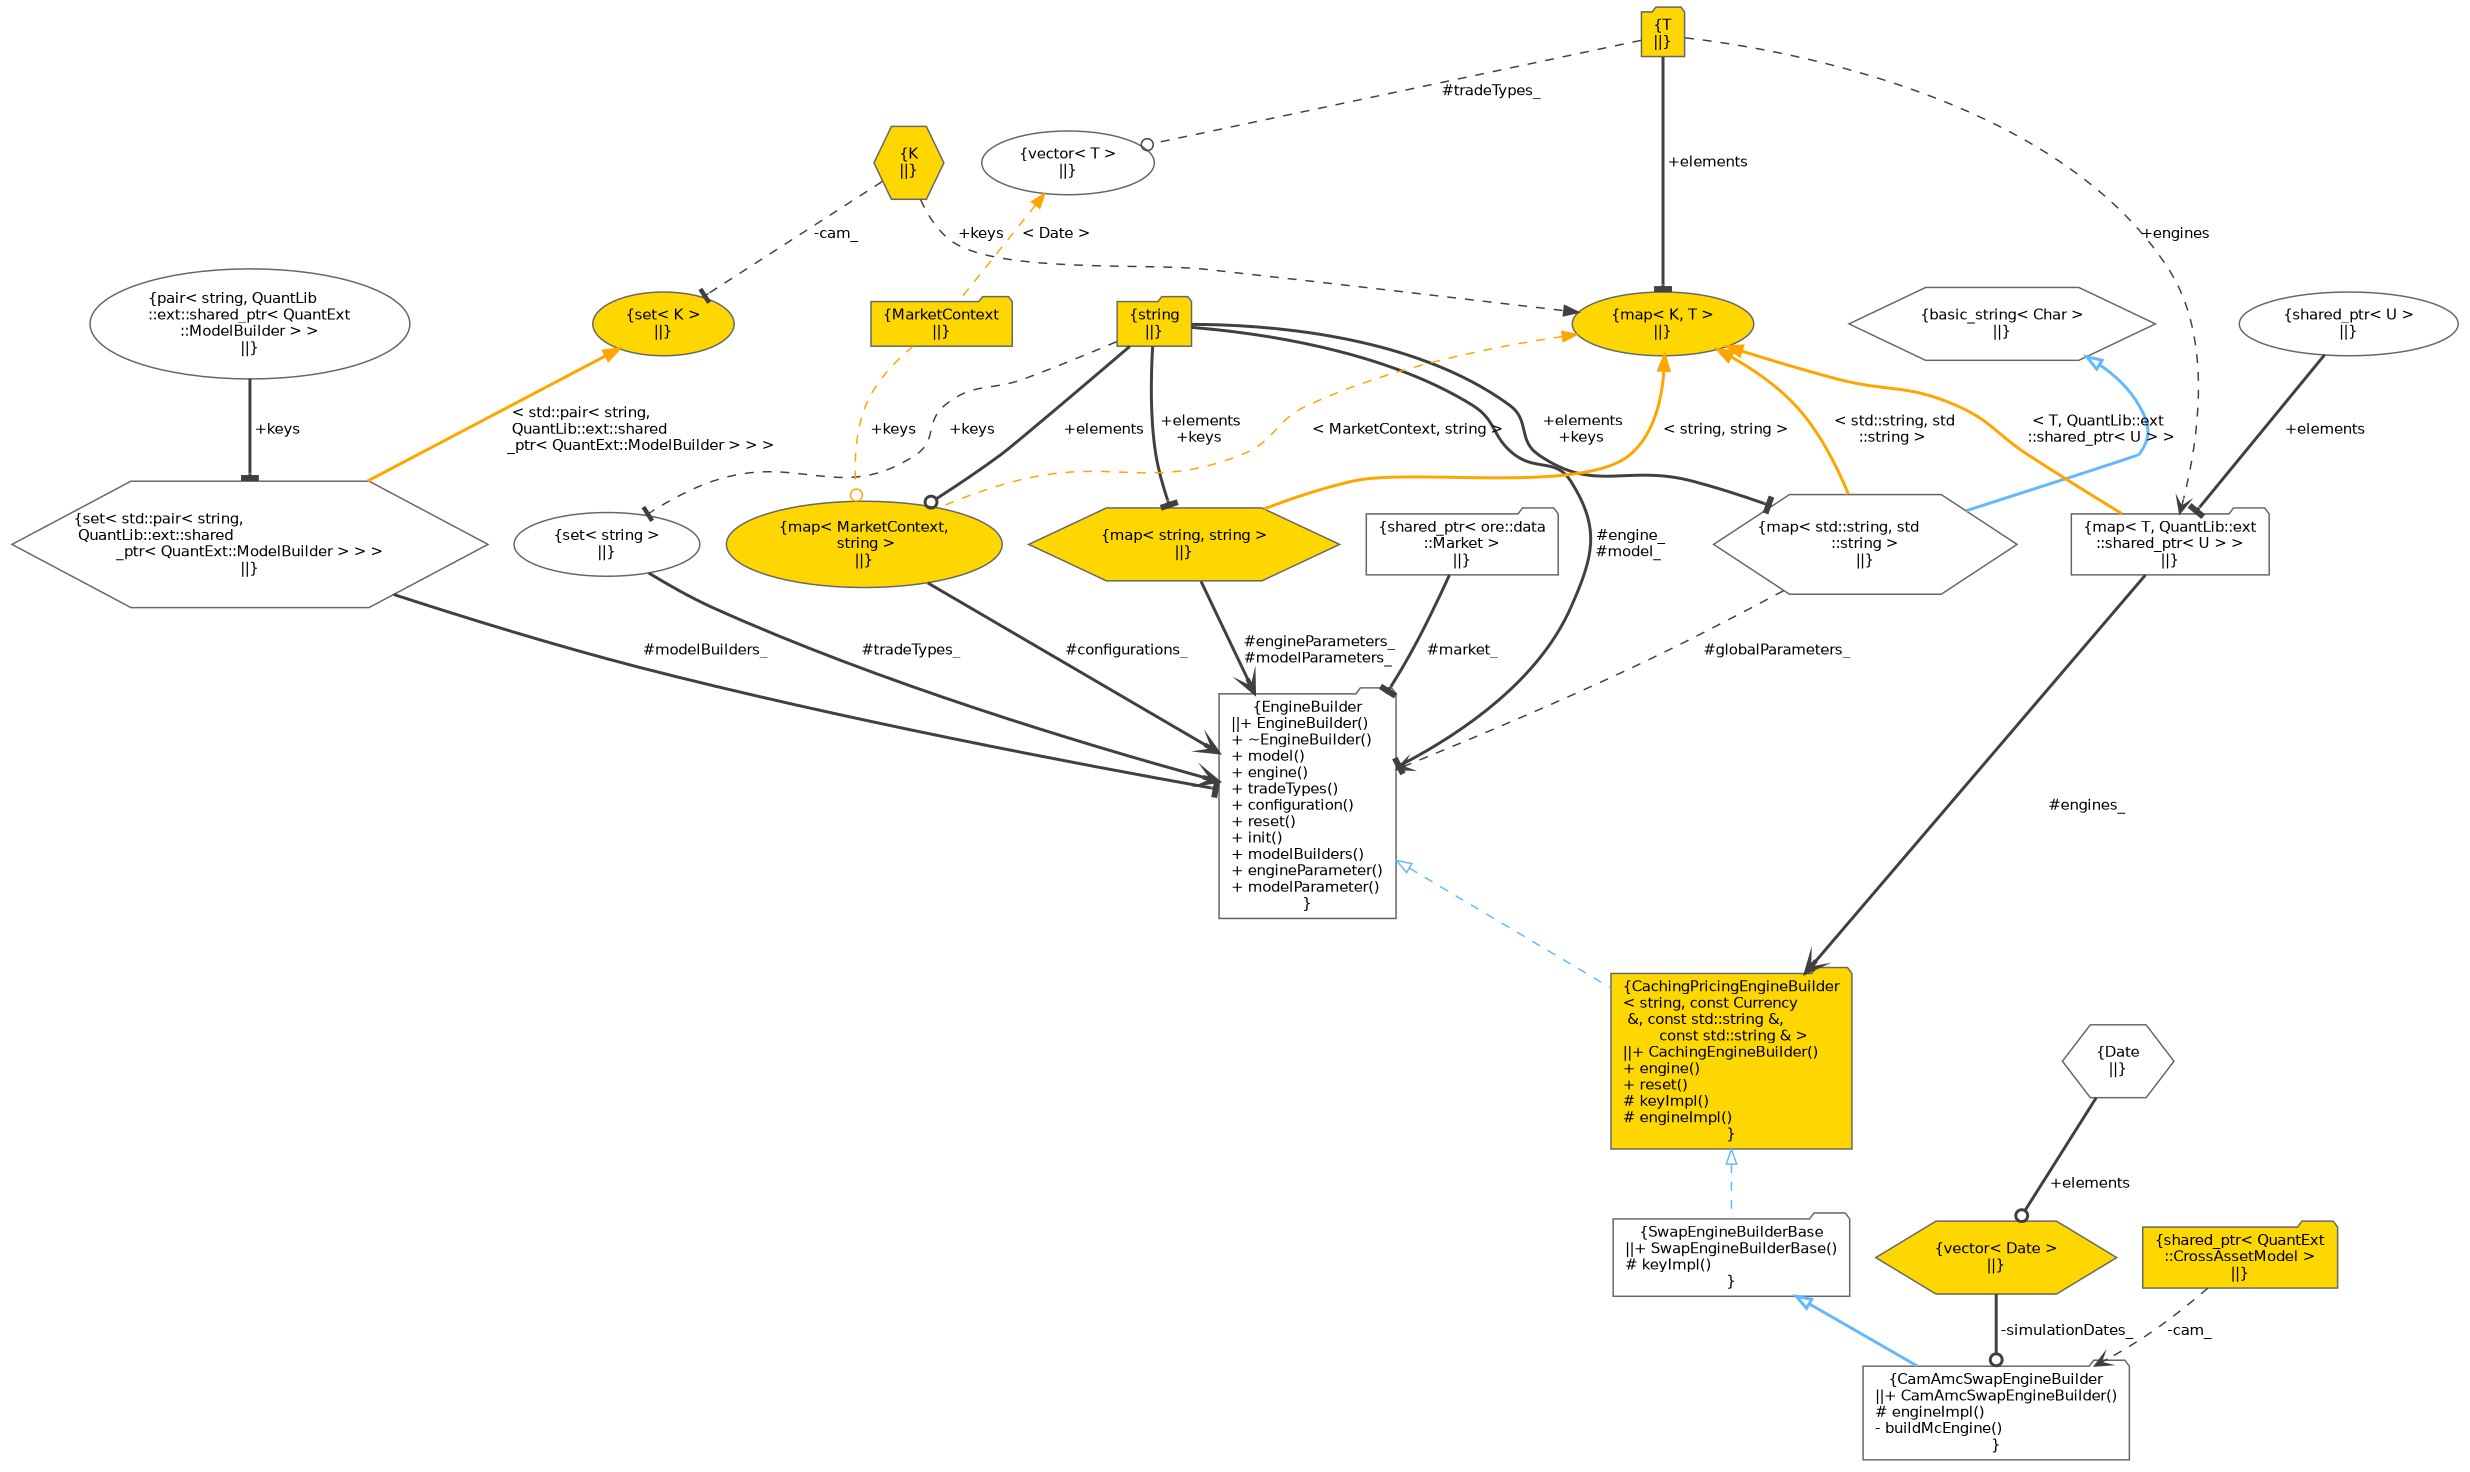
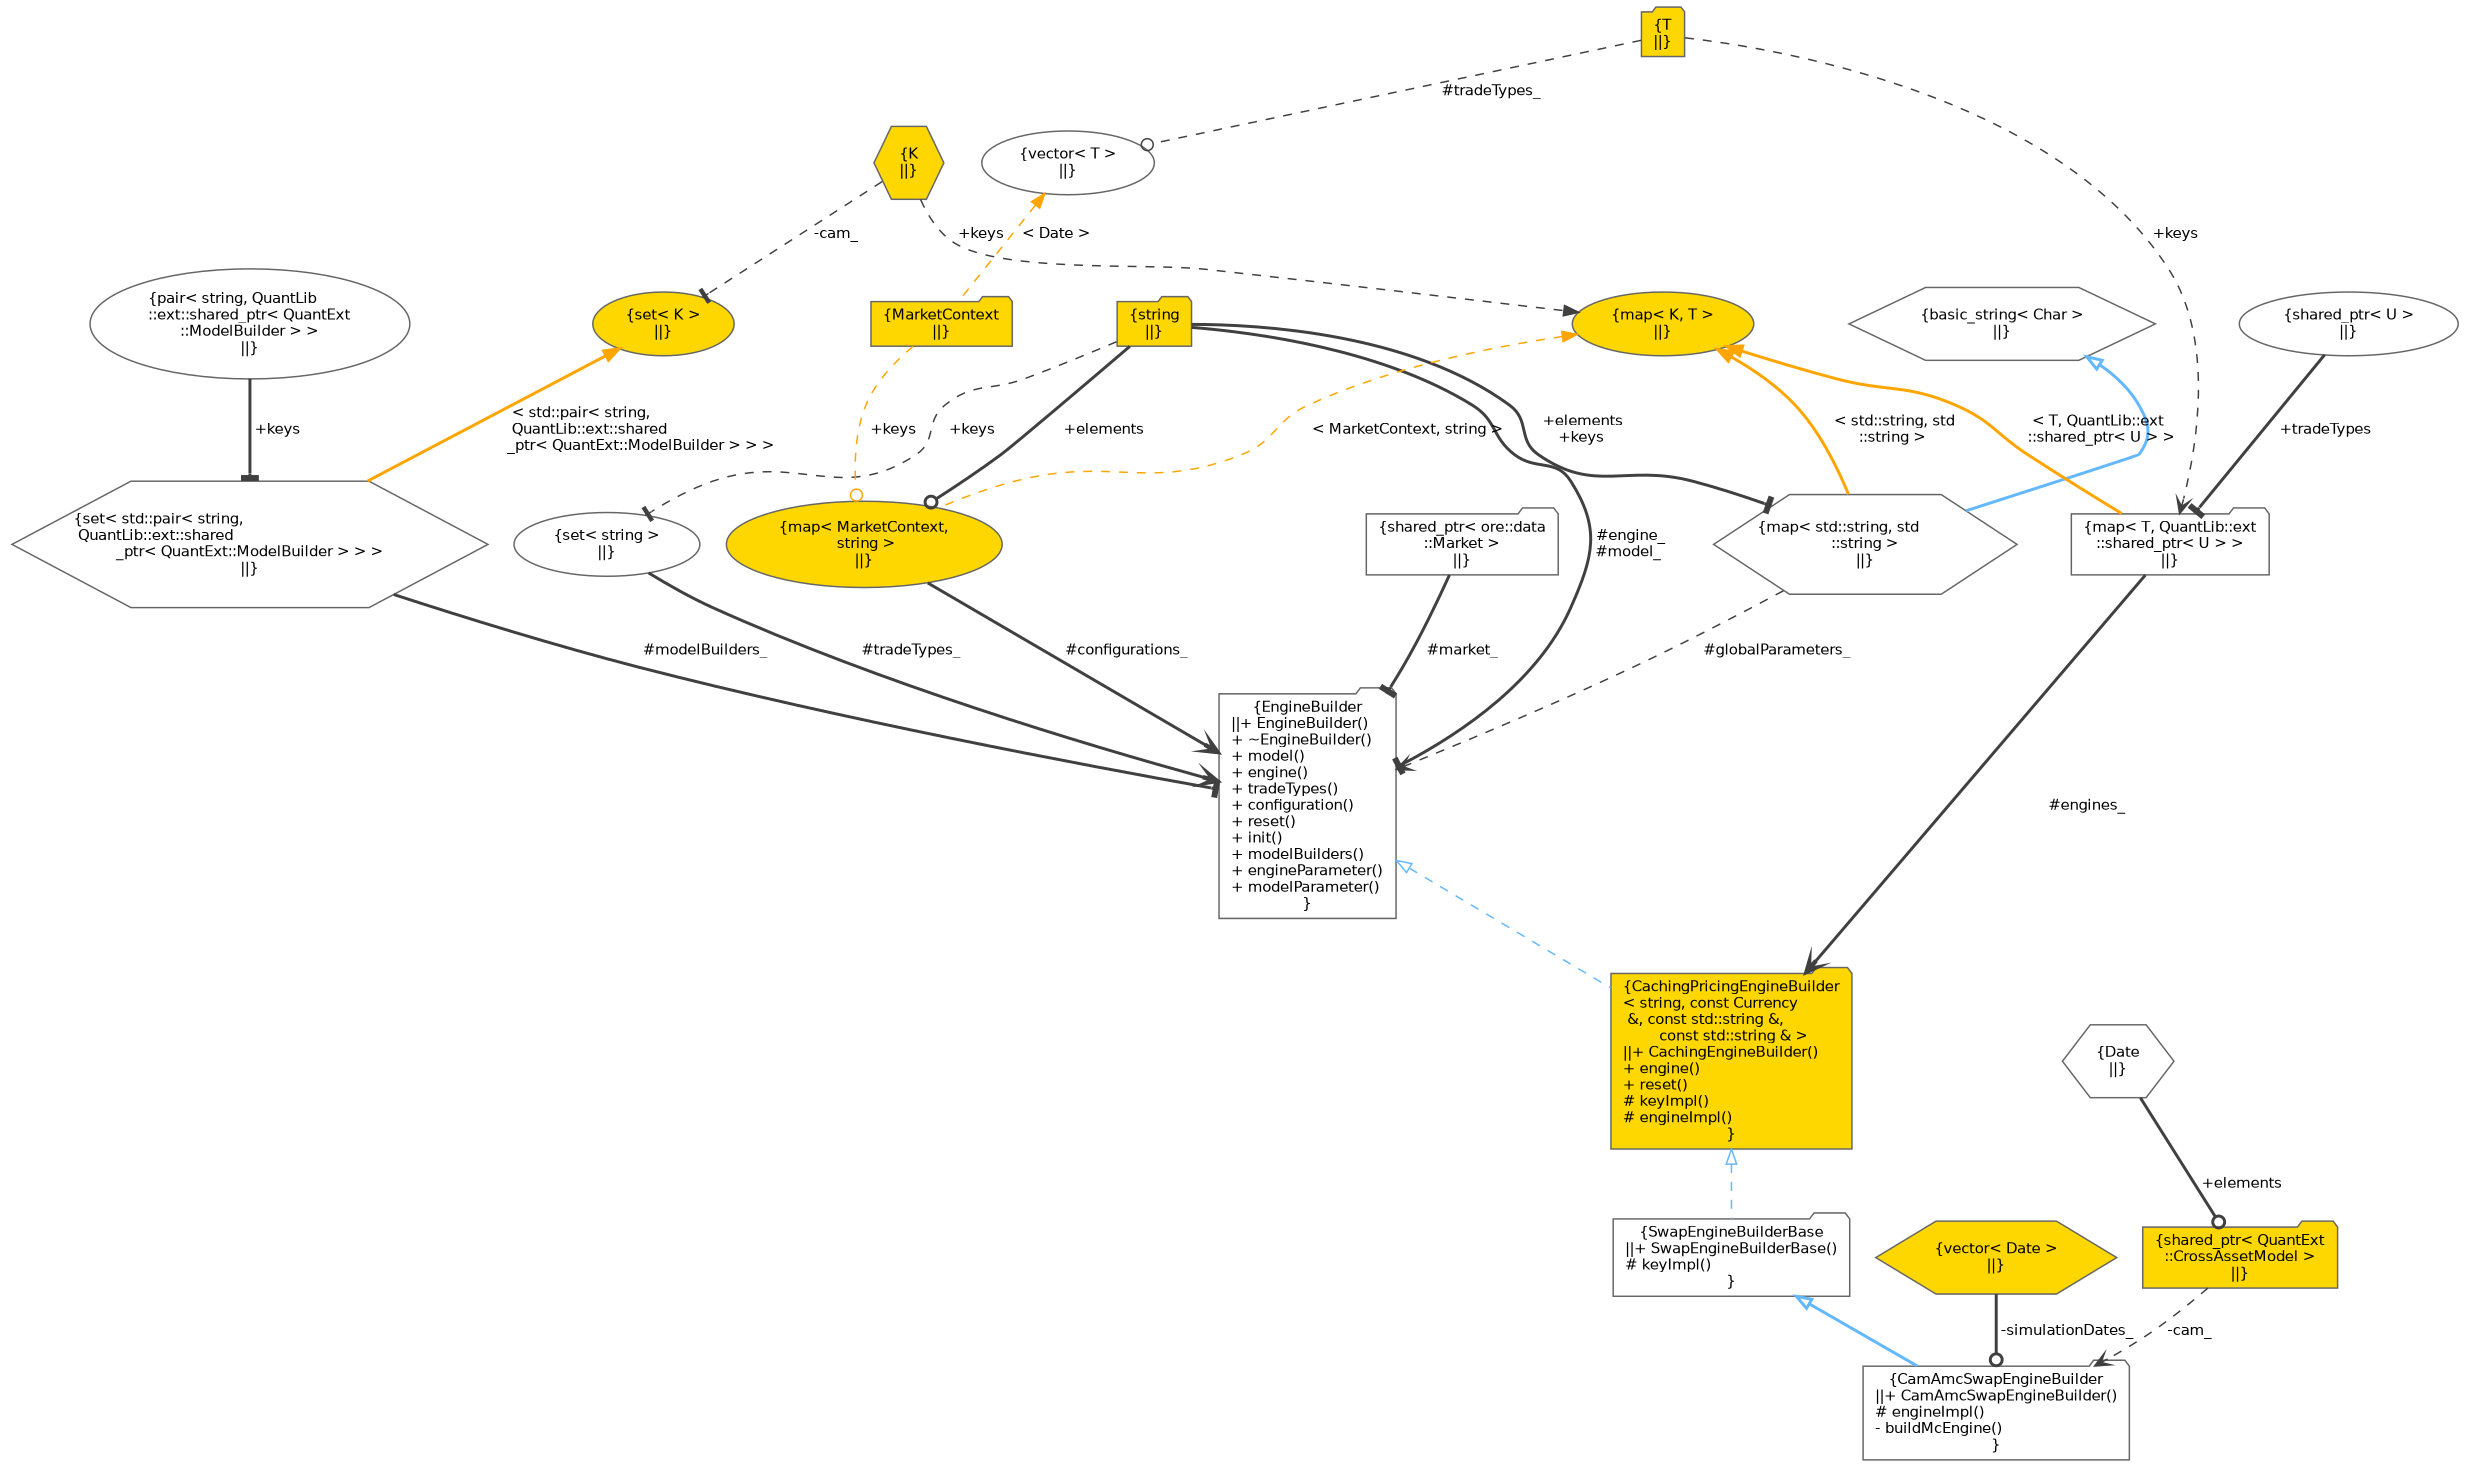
(1663, 171) -> none
(2173, 234) -> (2173, 234)
(2323, 430) -> (2323, 430)
(1184, 544) -> none
(2061, 1154) -> (2178, 1157)
